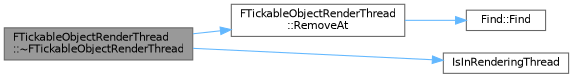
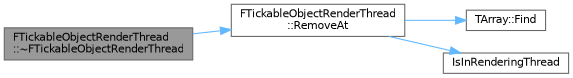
(506, 20) -> (506, 20)
(313, 54) -> (419, 43)
